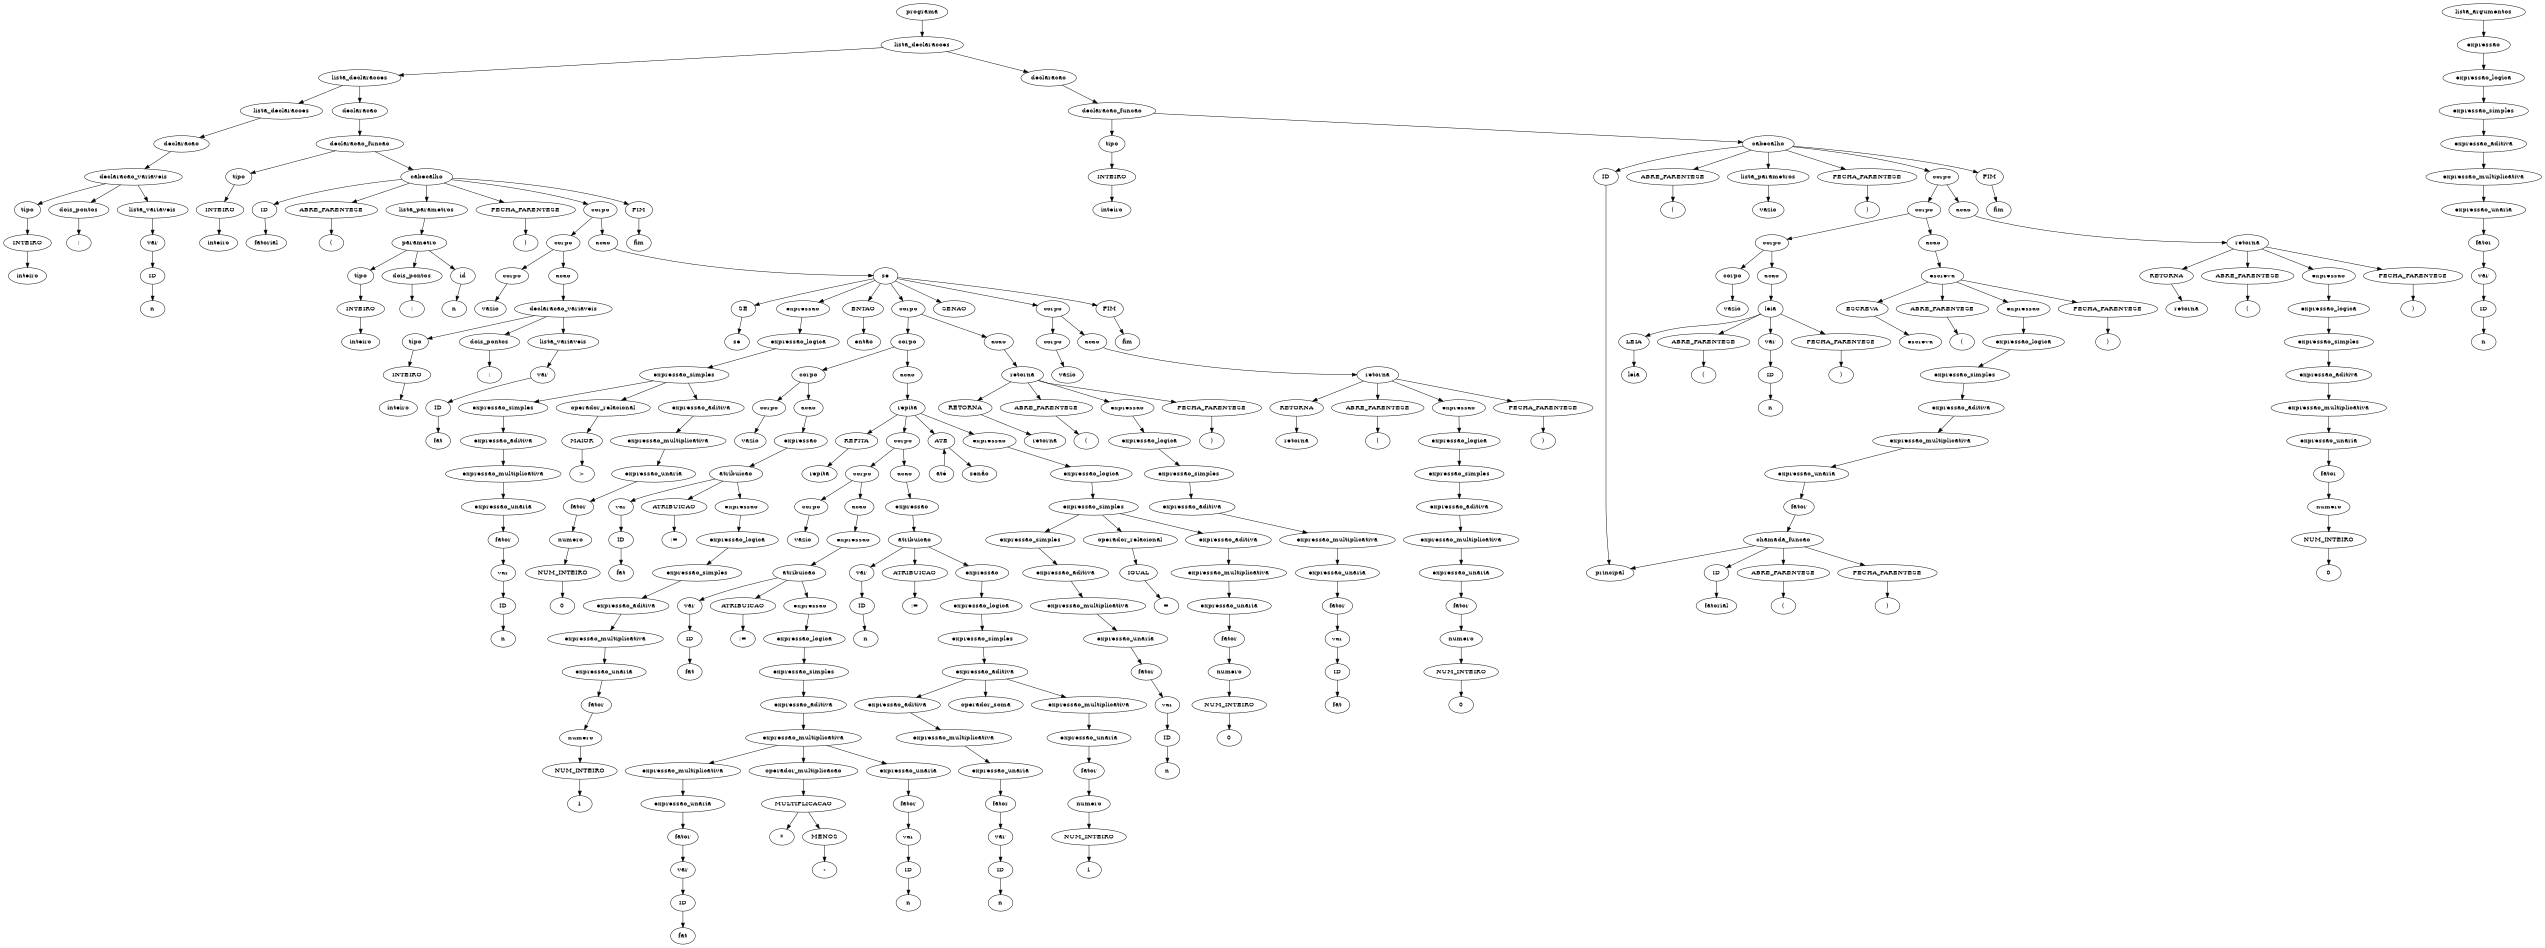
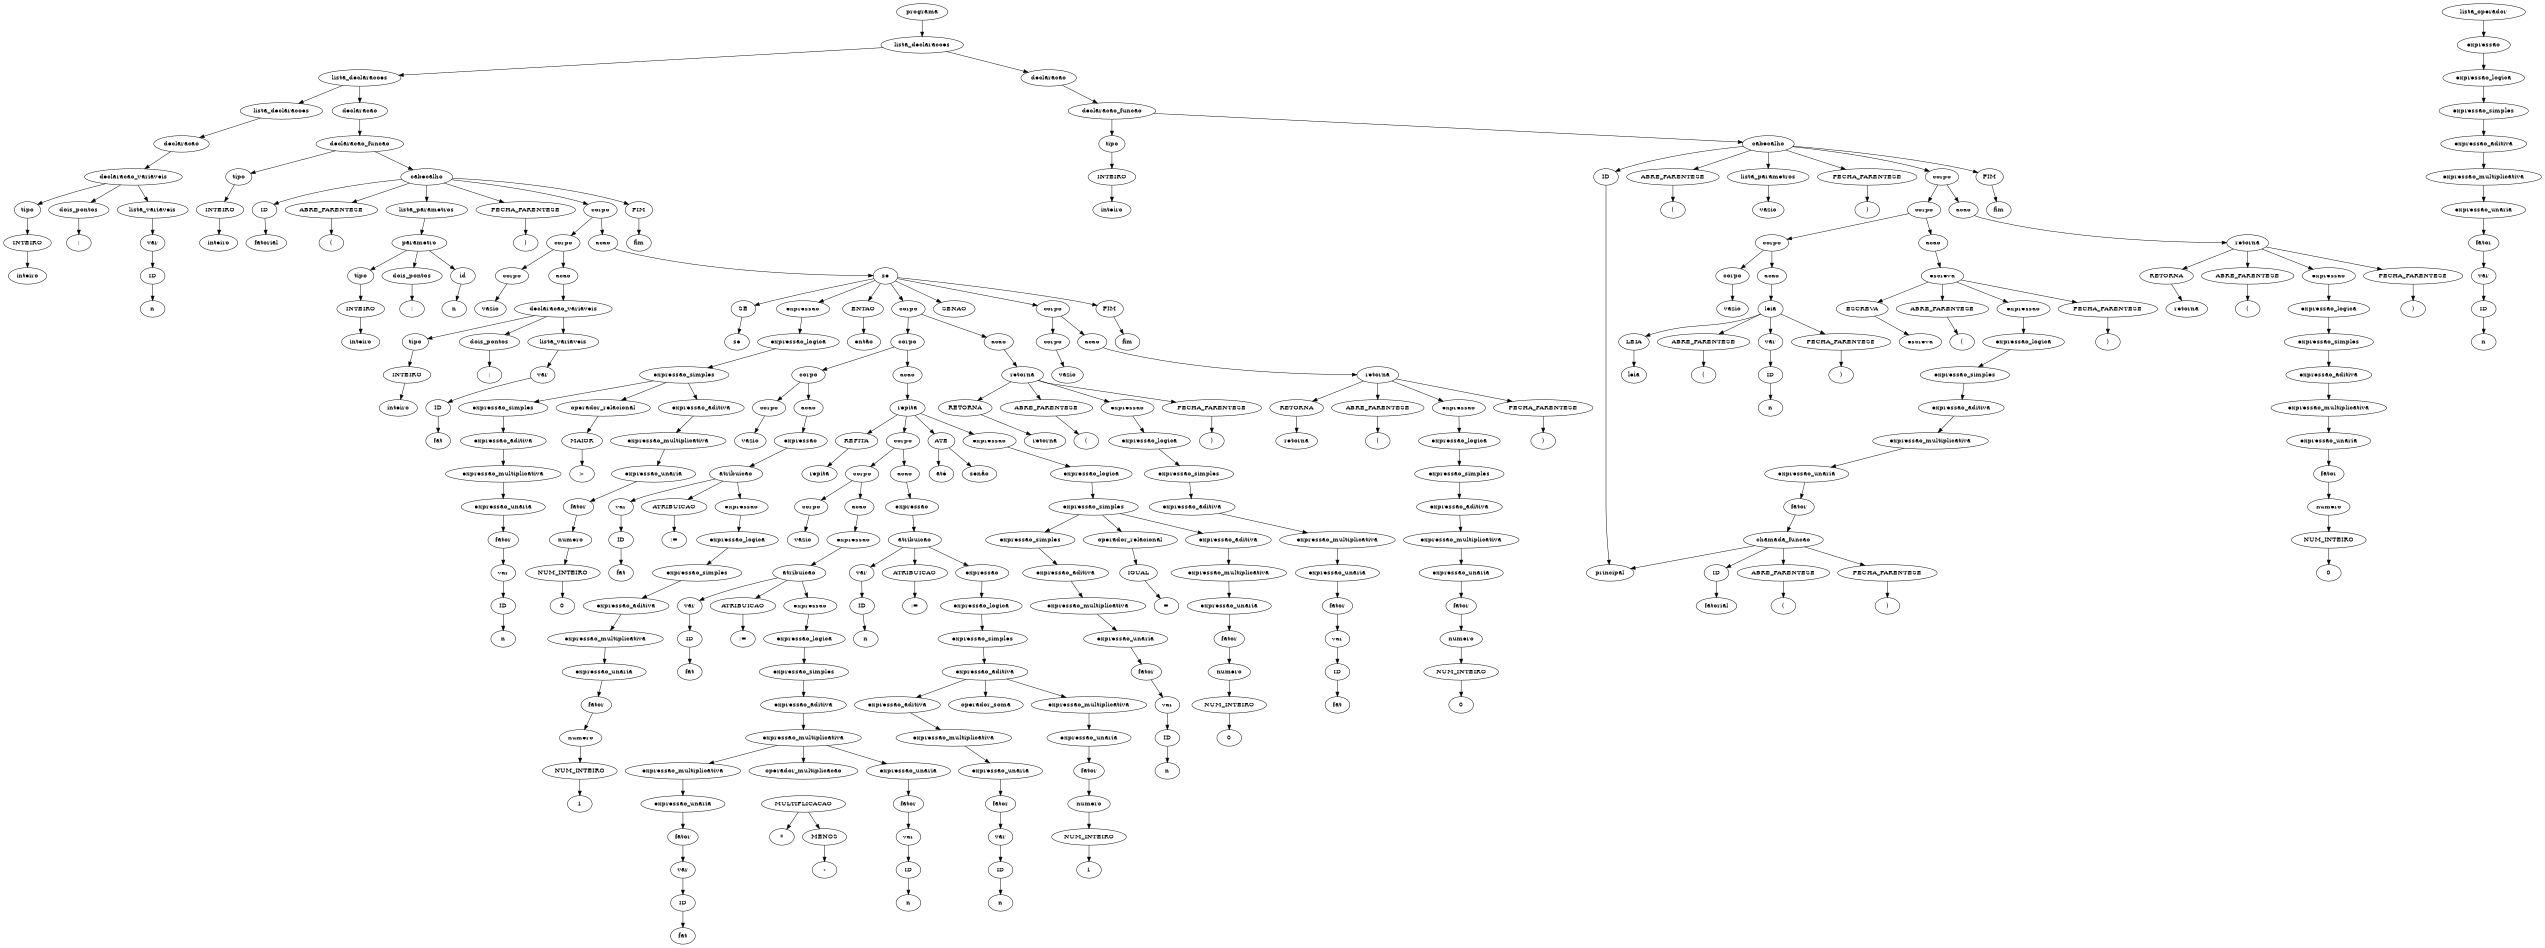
(2484, 12) -> (2484, 12)
(944, 460) -> (938, 455)
(803, 785) -> none
